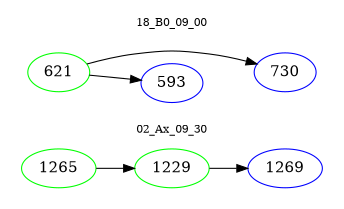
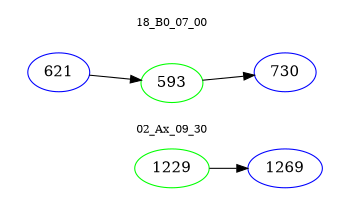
(172, 23) -> (172, 23)
(167, 51) -> (223, 78)
(59, 72) -> (59, 72)
(172, 83) -> (172, 83)
(59, 168) -> none
